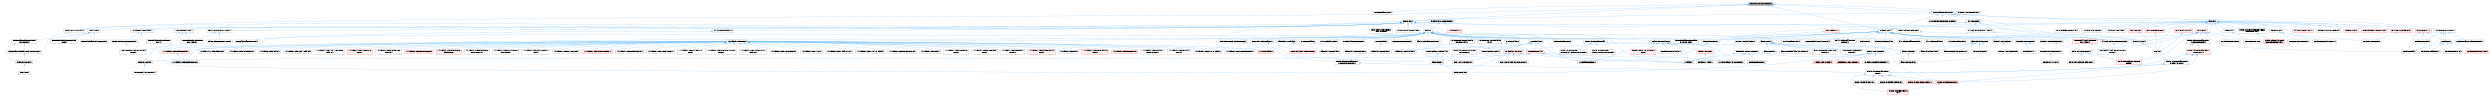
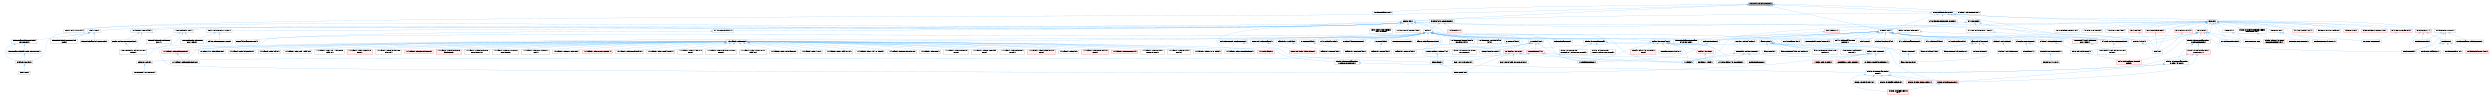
(2081, 62) -> none
